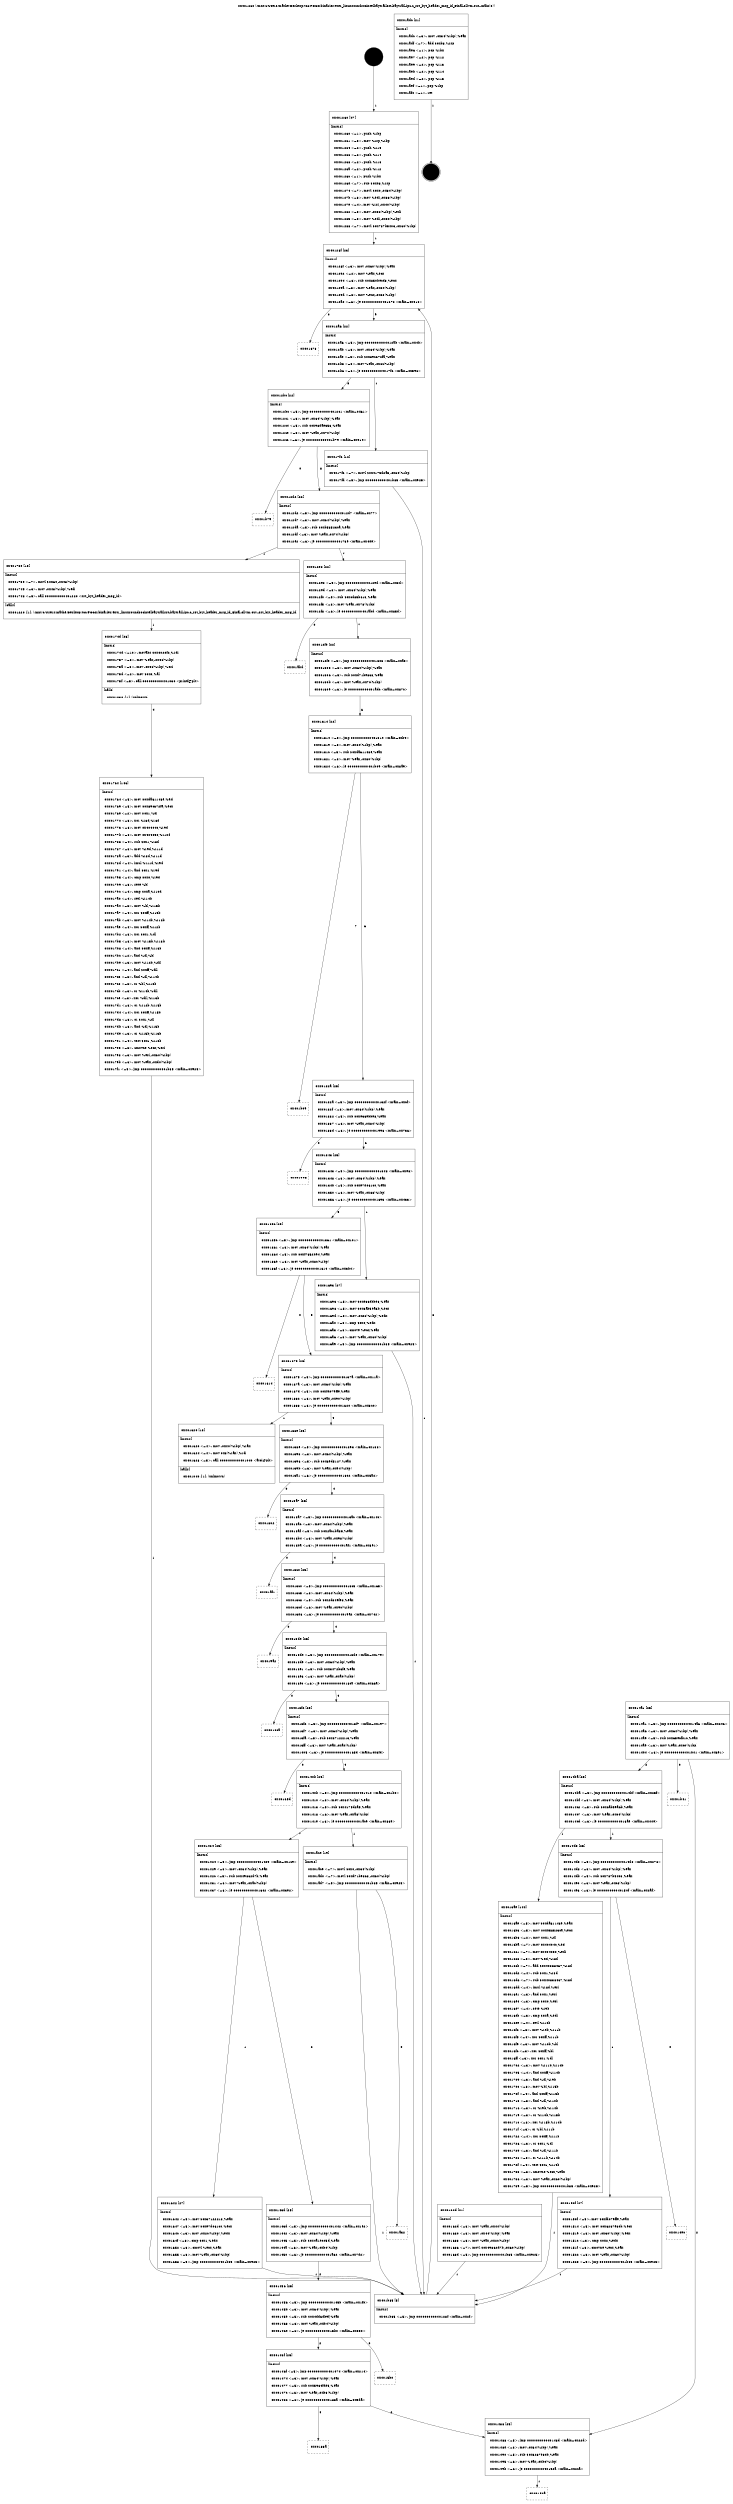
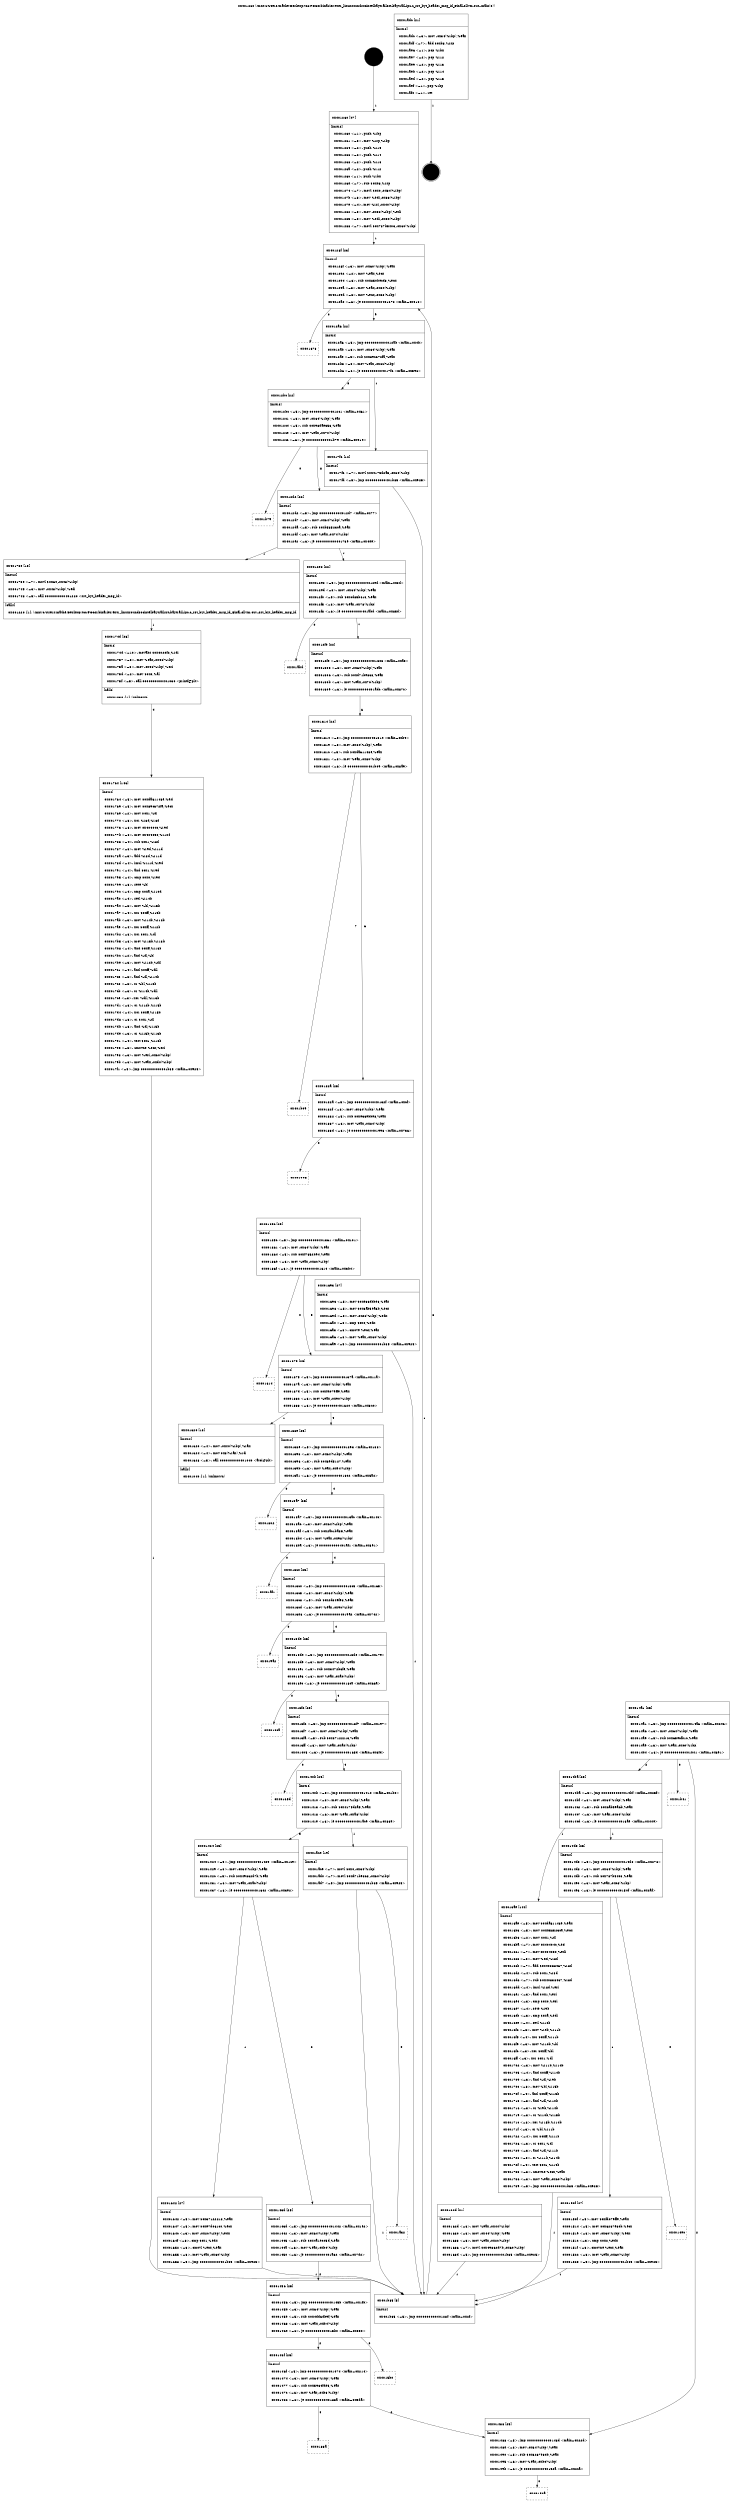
(364, 1178) -> none
(300, 1834) -> (300, 1834)
(539, 2481) -> (539, 2481)
